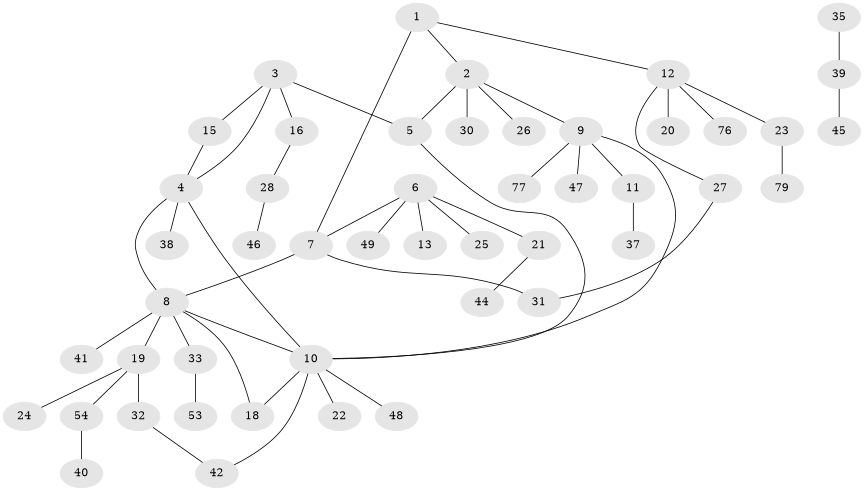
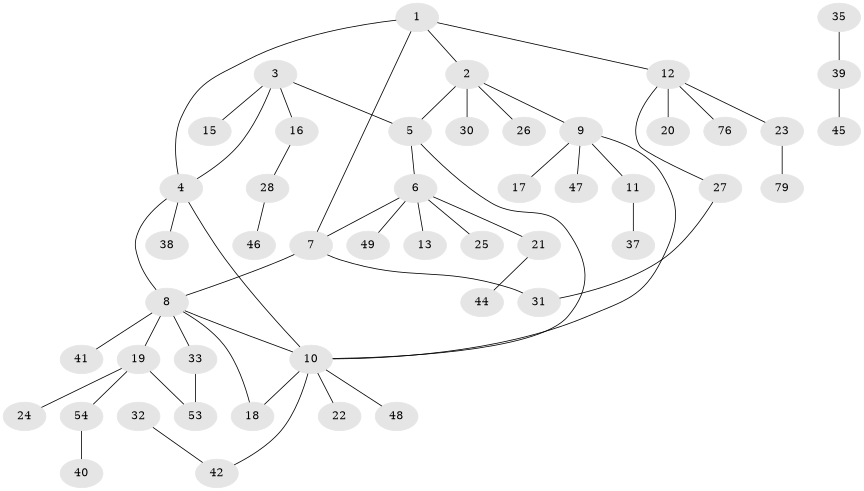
(196, 160) -> (251, 59)
none -> (413, 160)
(519, 188) -> (519, 188)
(139, 388) -> (167, 388)
